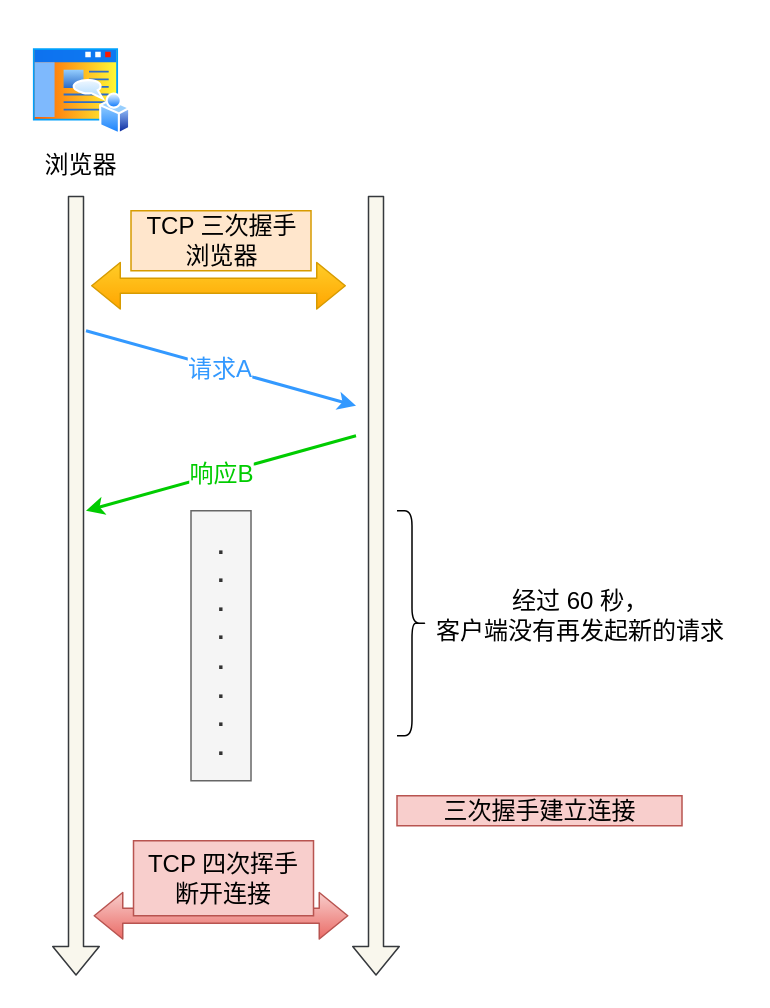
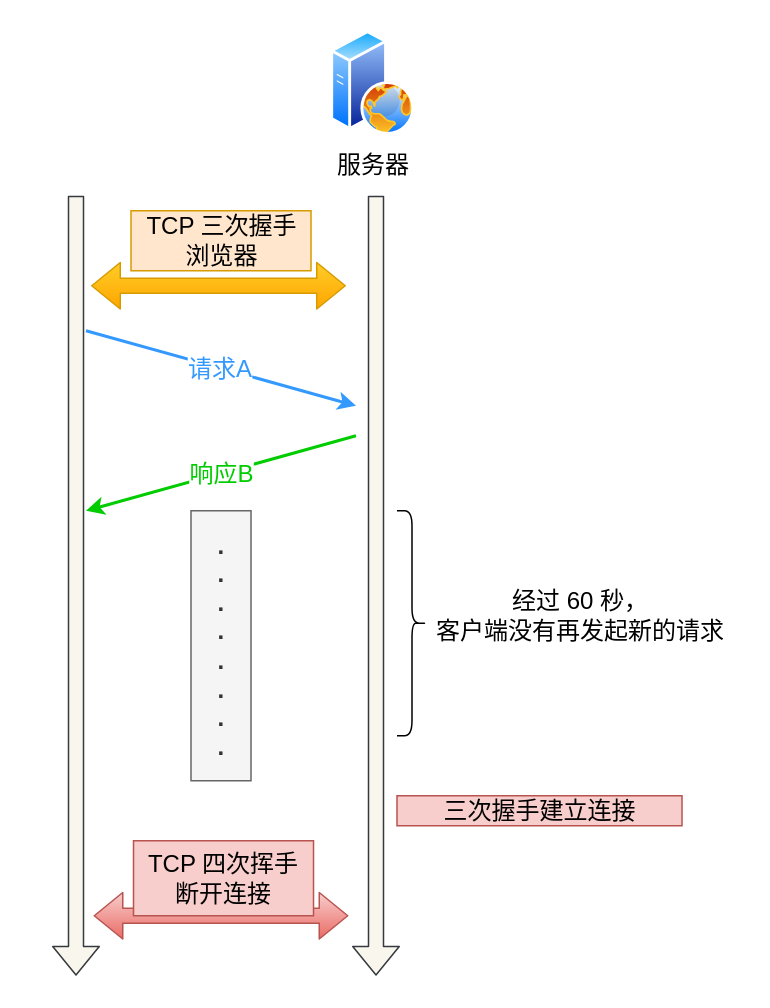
none -> (373, 83)
(81, 91) -> none
